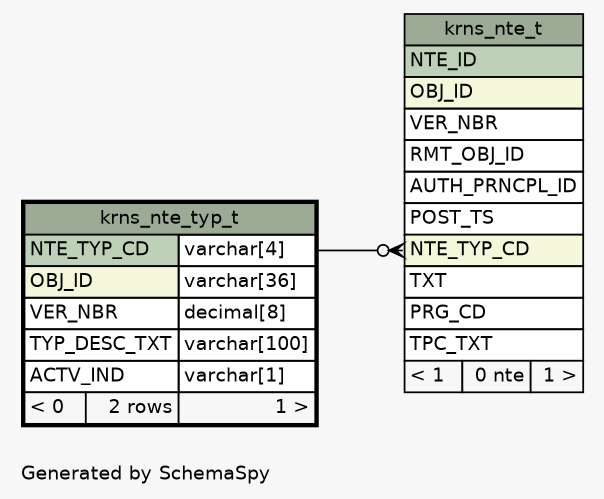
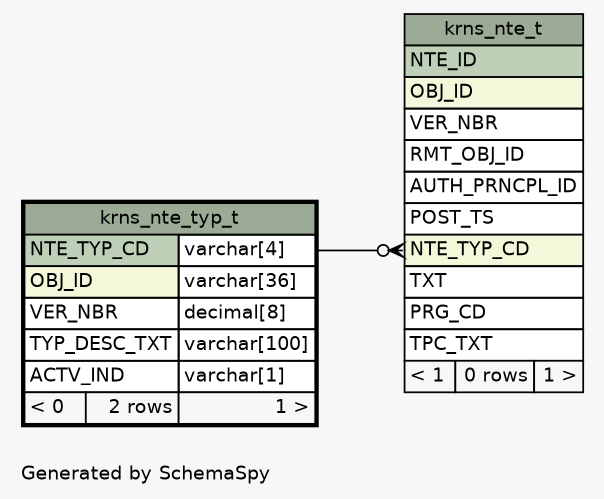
(500, 376) -> (497, 376)
